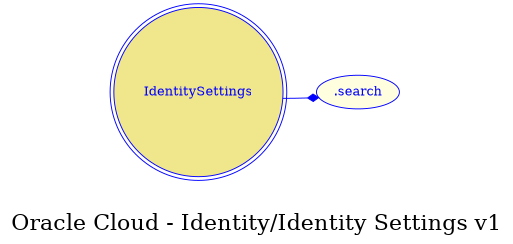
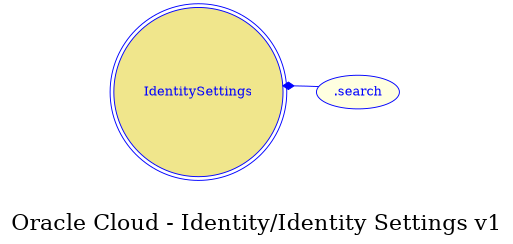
(295, 98) -> (306, 86)
